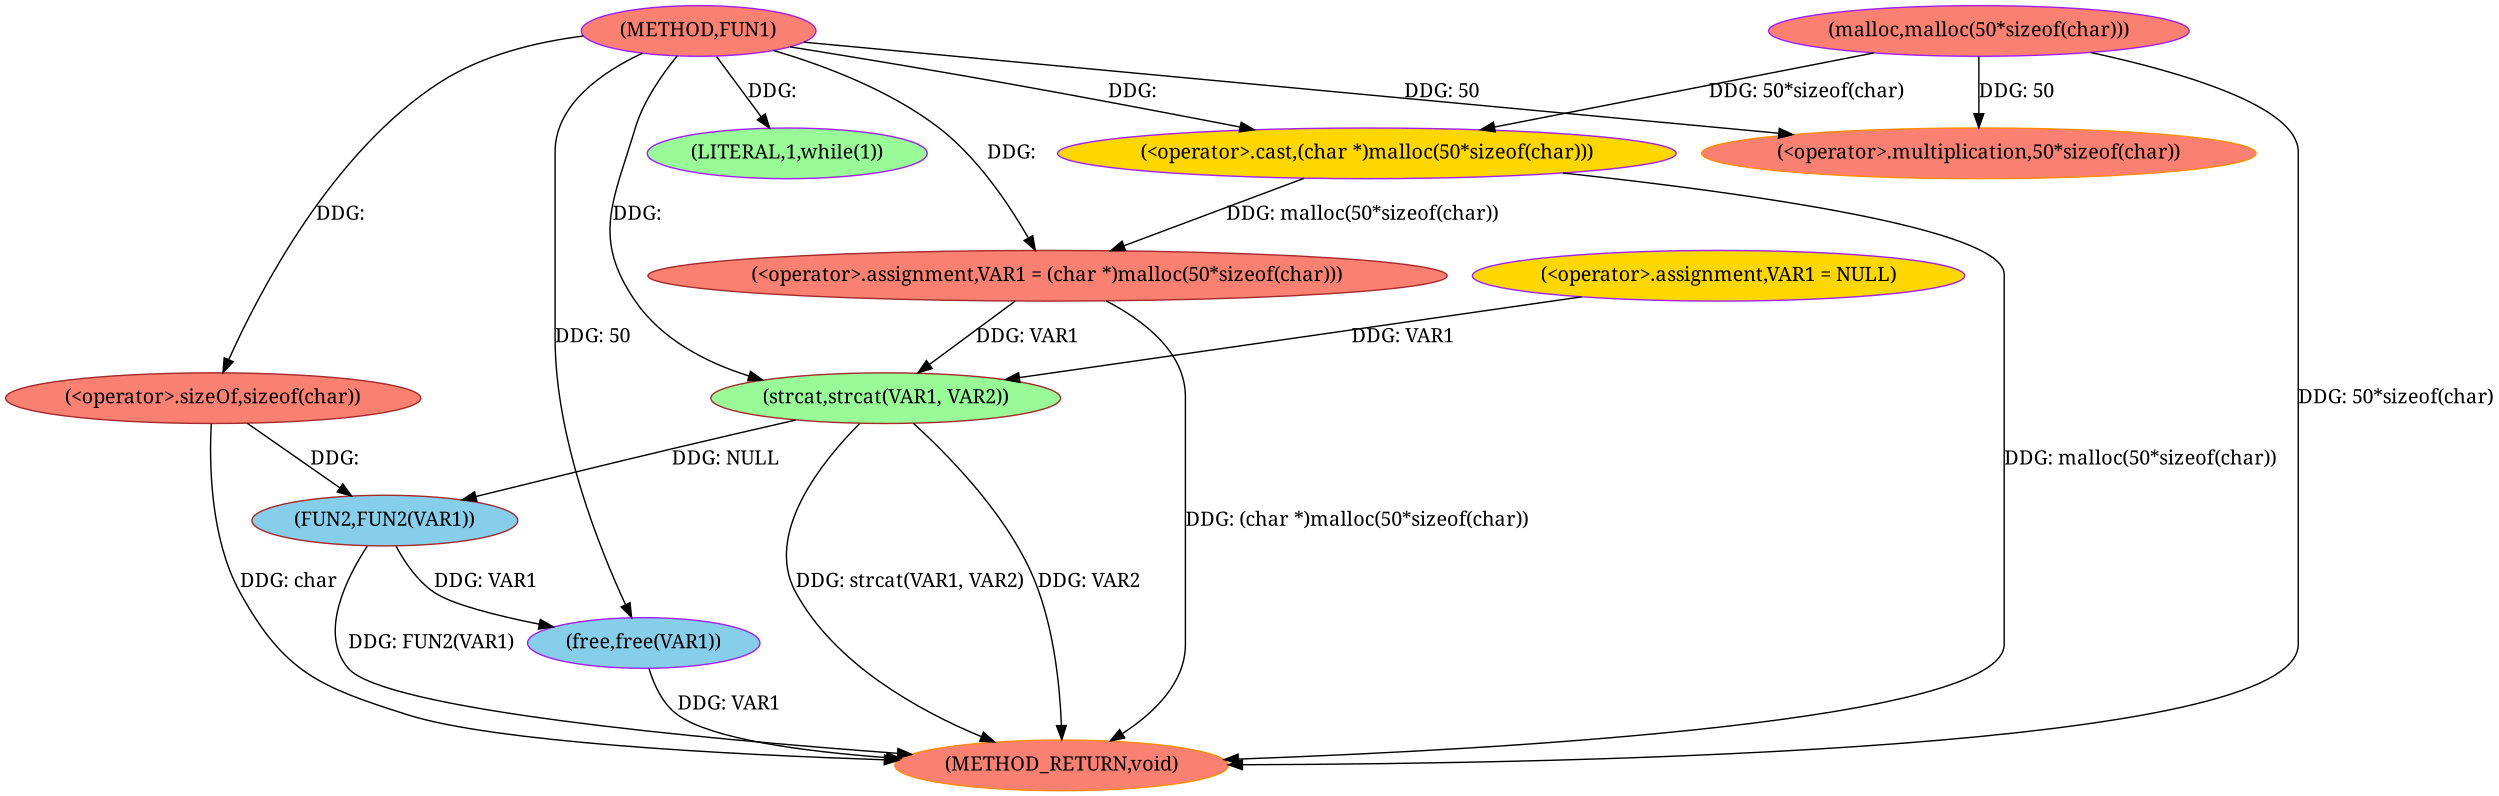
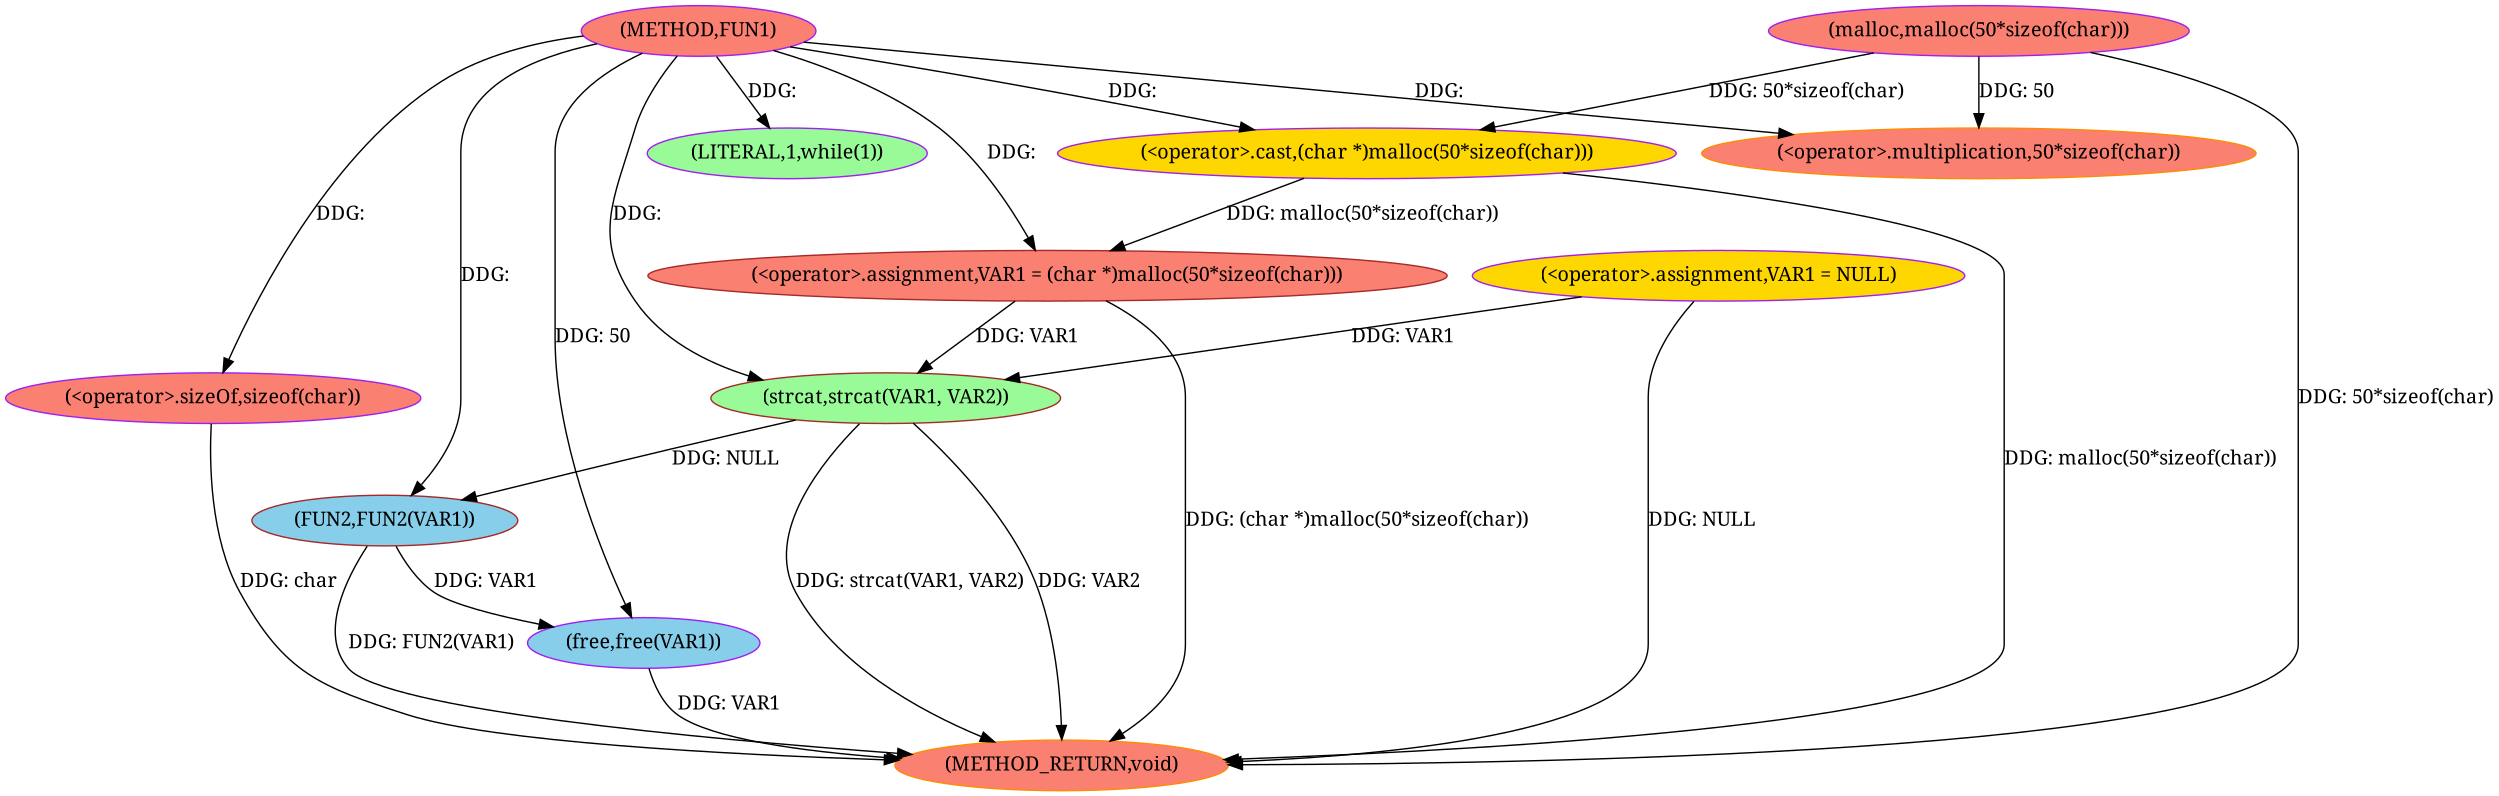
(1442, 92) -> (1442, 92)
(213, 398) -> (213, 398)
(293, 455) -> (461, 229)
none -> (1628, 682)
